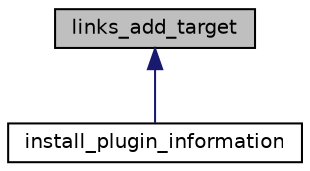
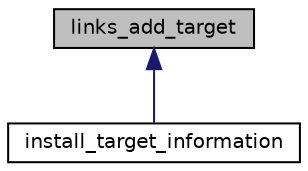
(155, 143) -> (154, 143)
